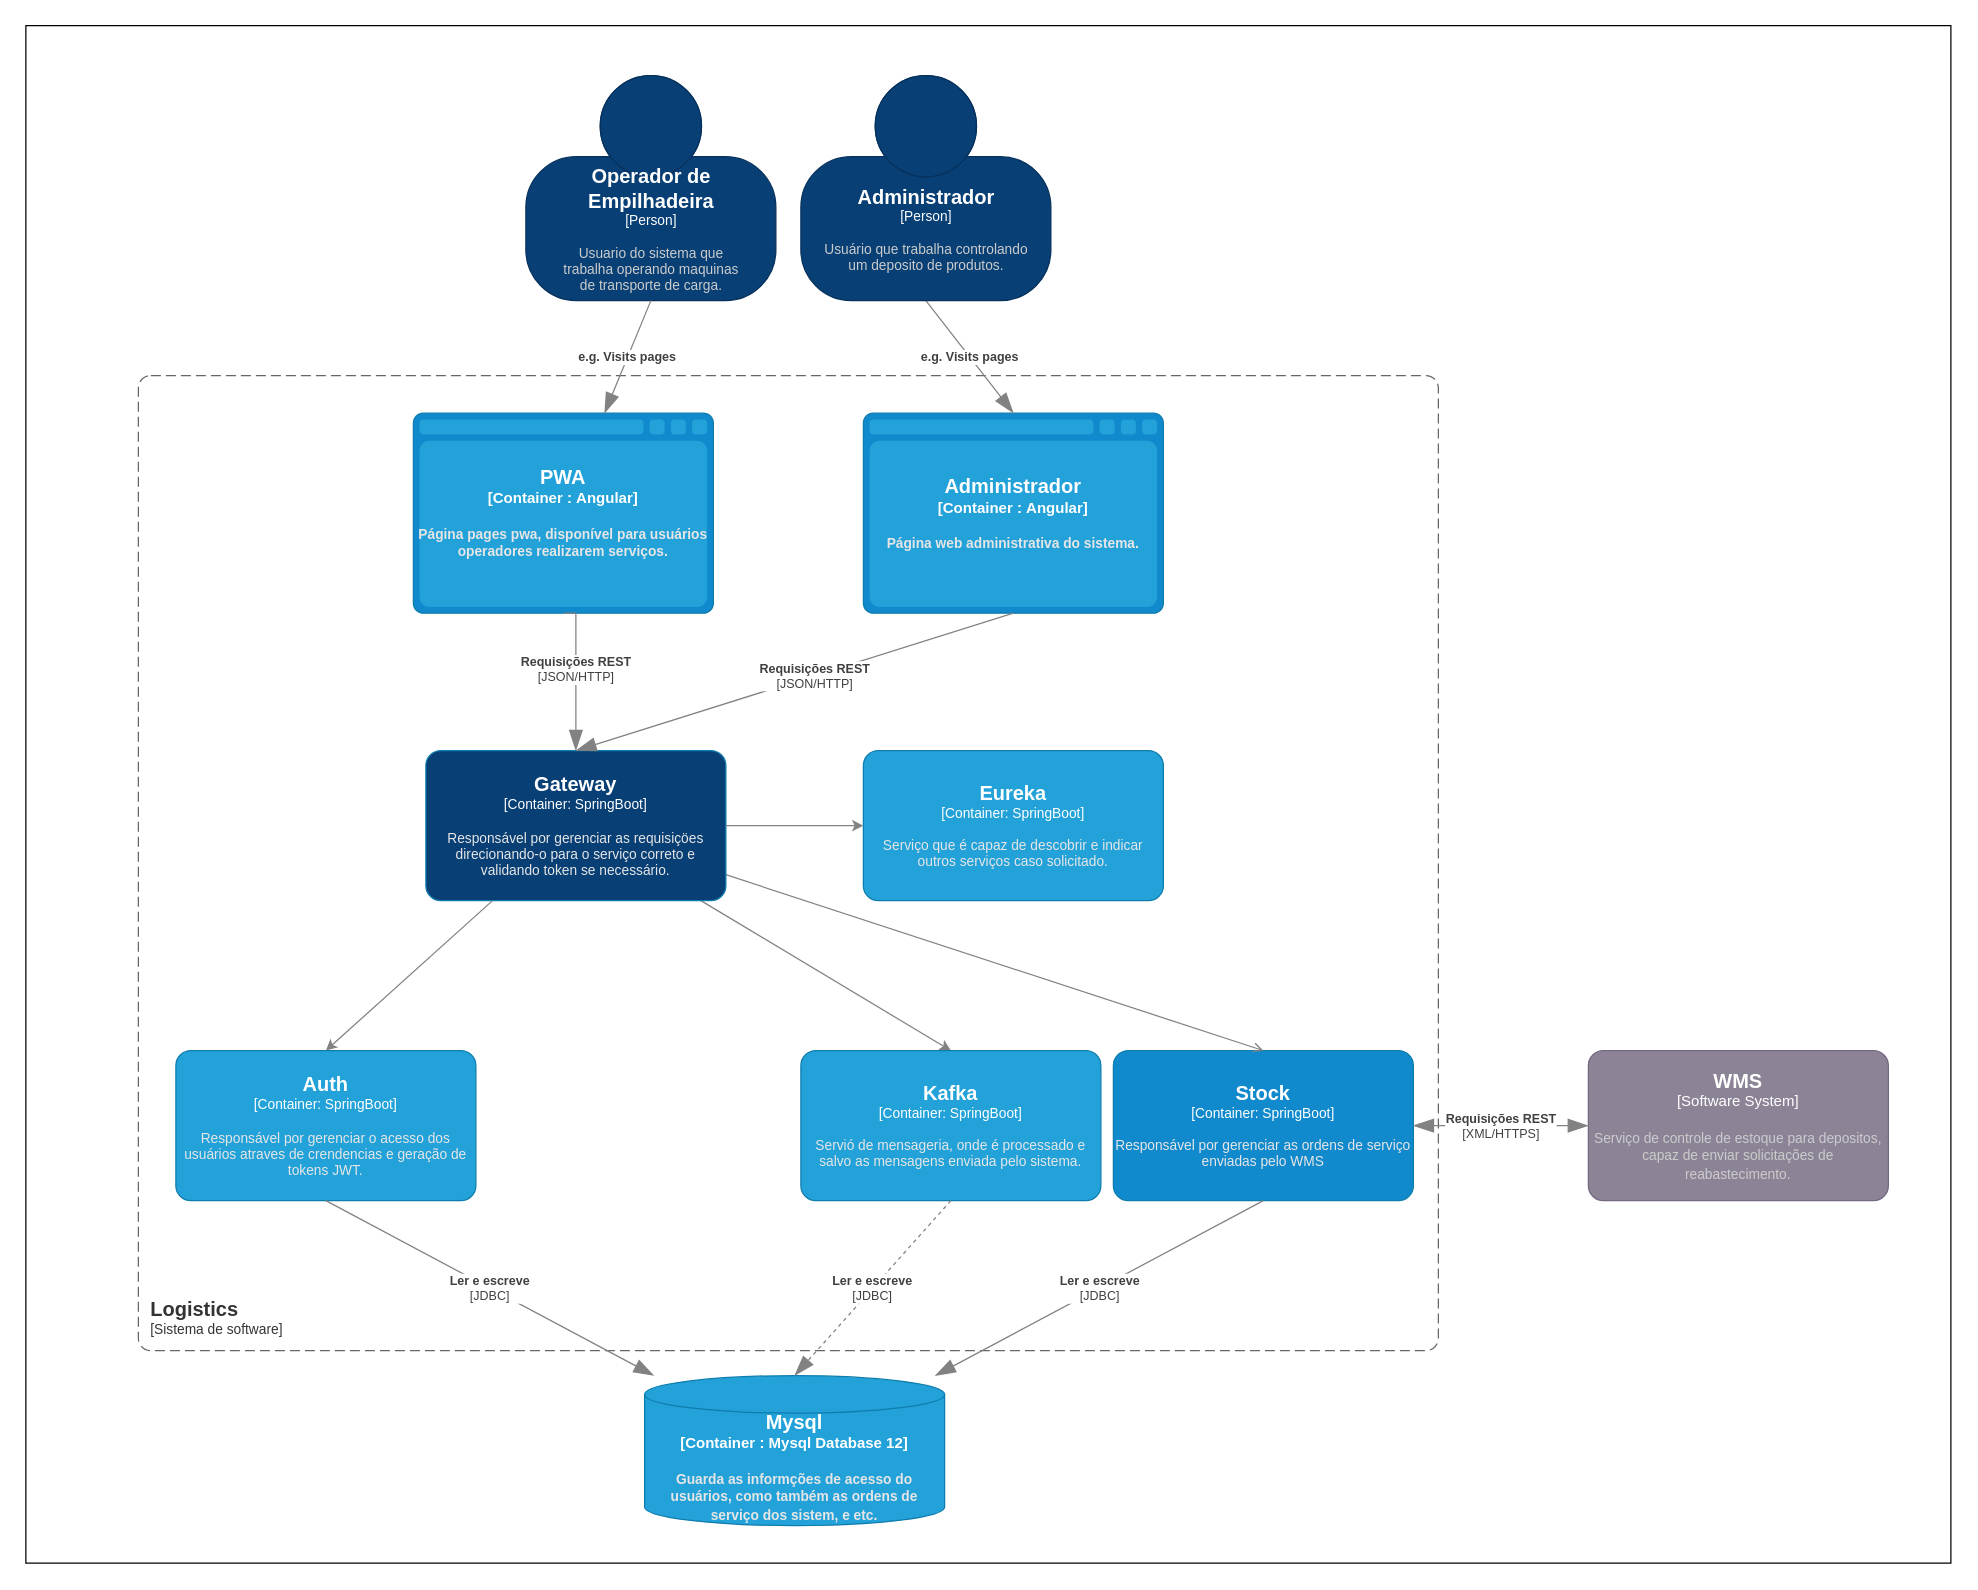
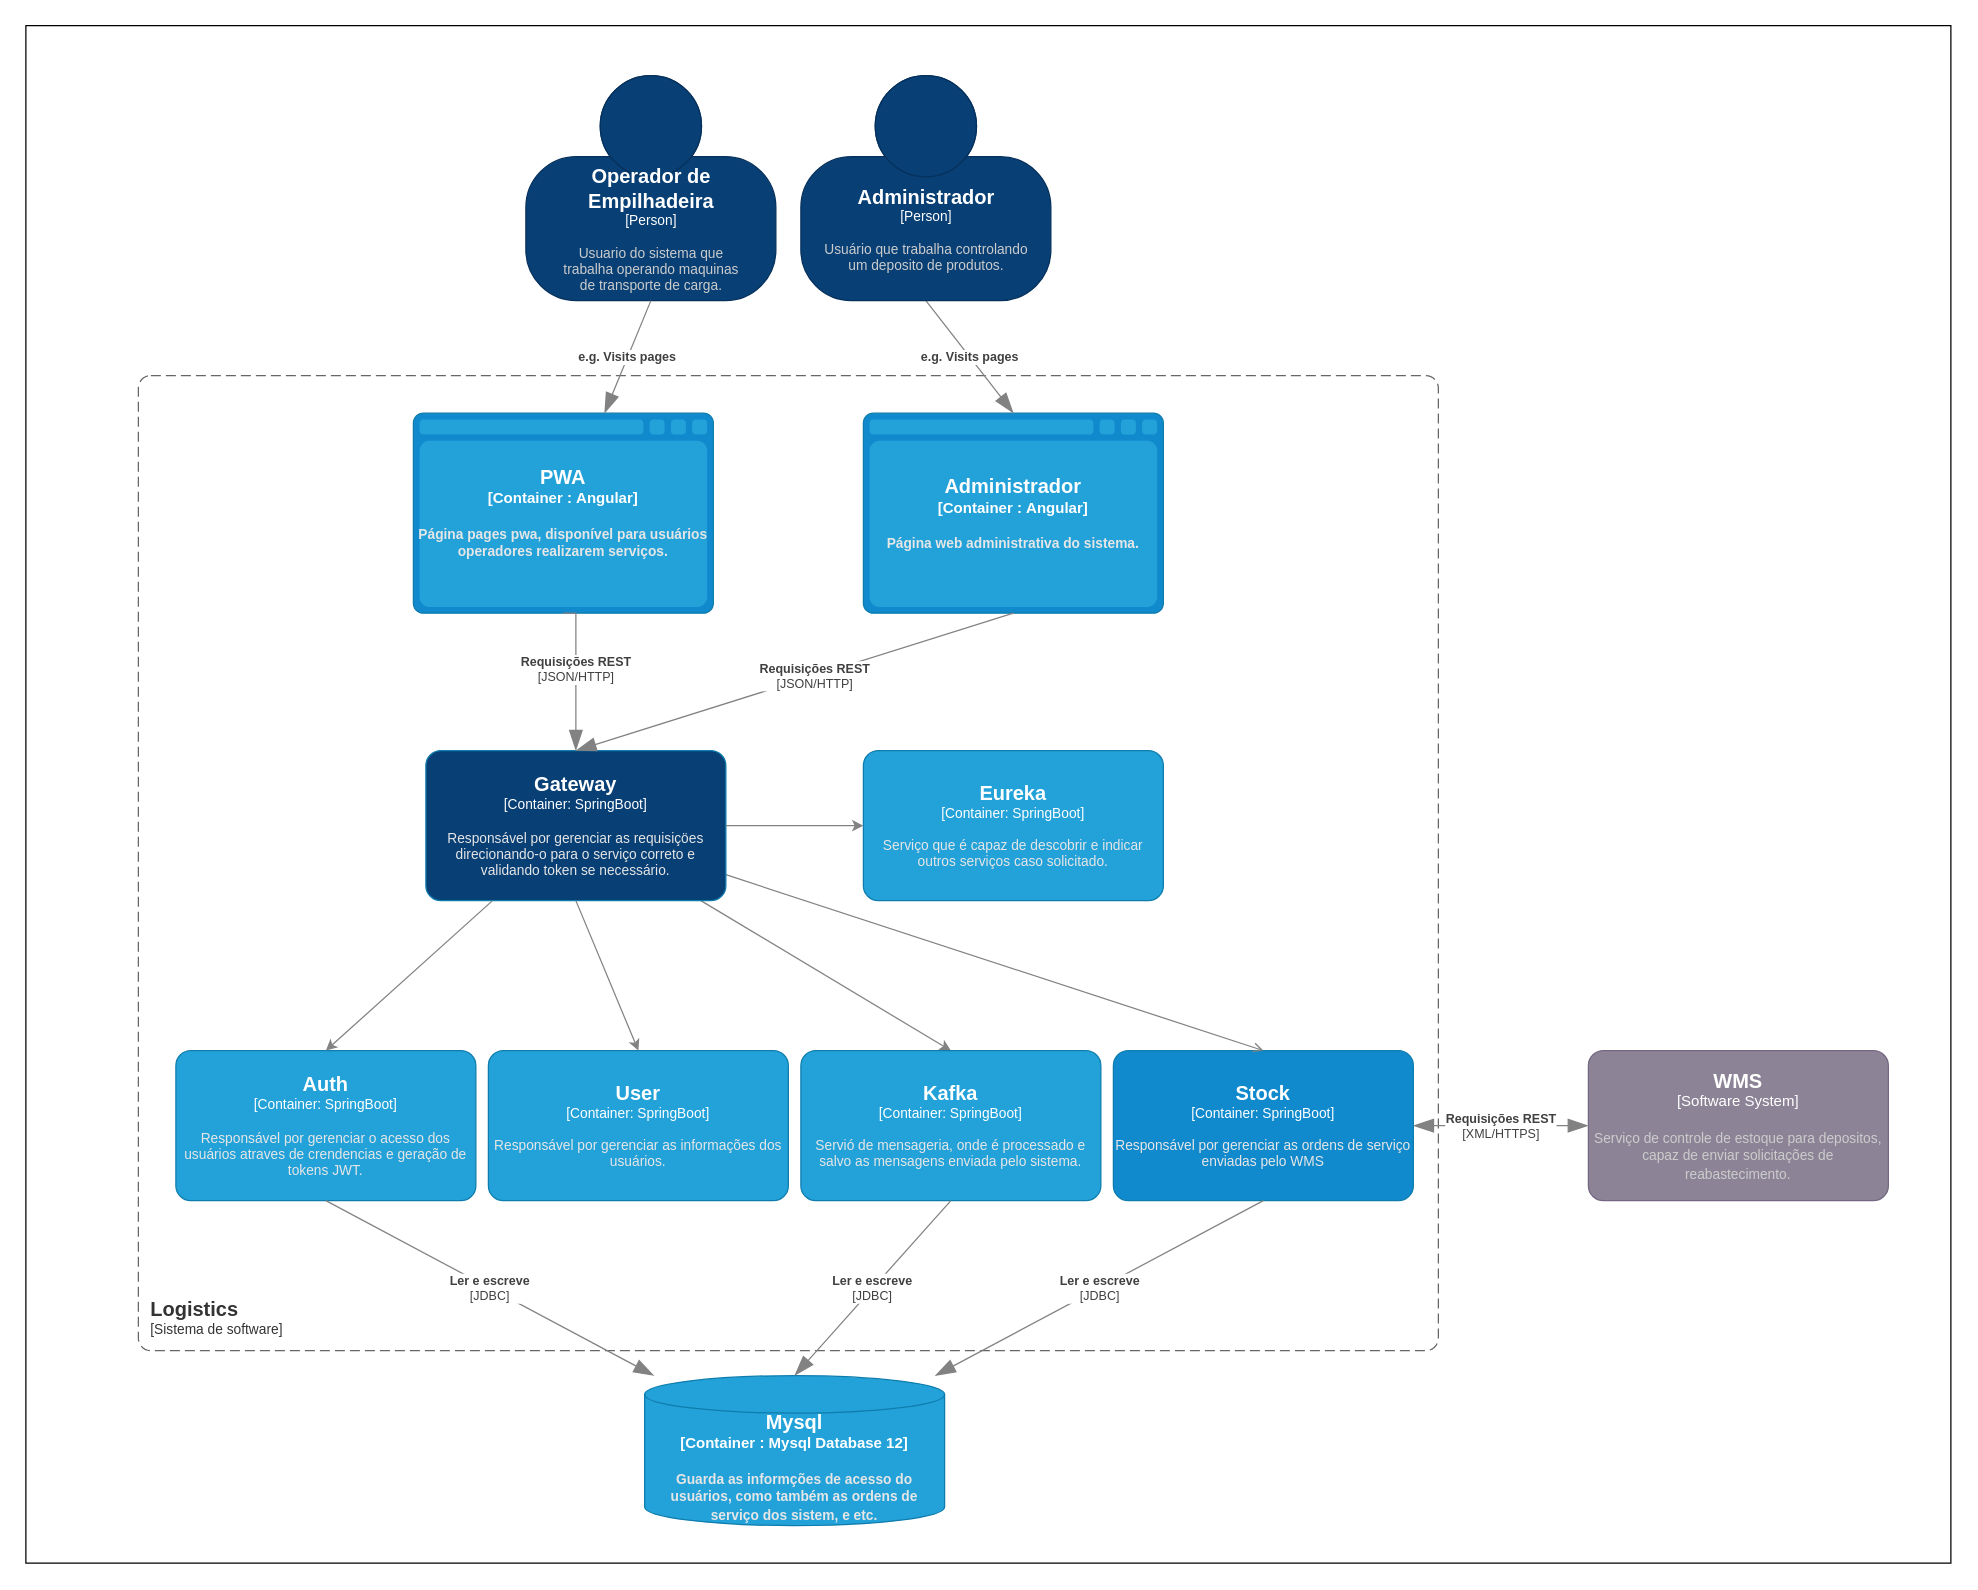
none -> (605, 972)
none -> (638, 1126)
(917, 1238) -> (917, 1238)
